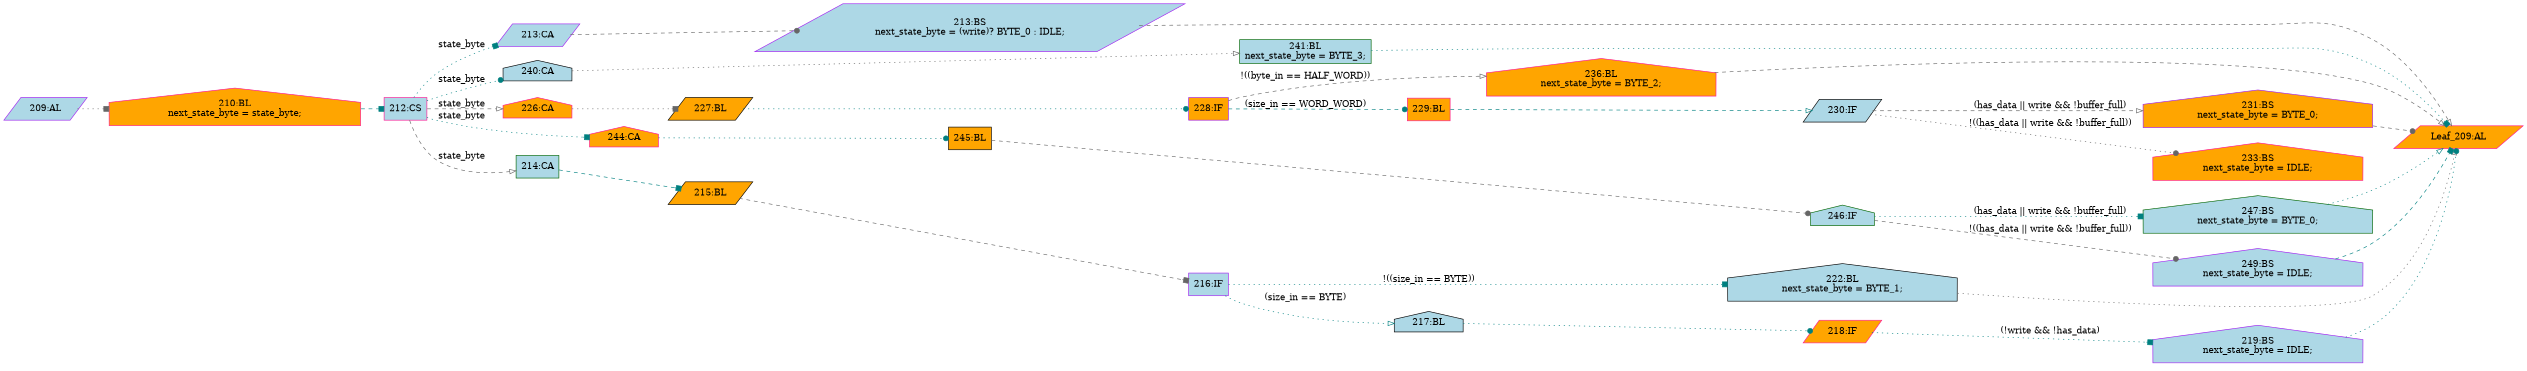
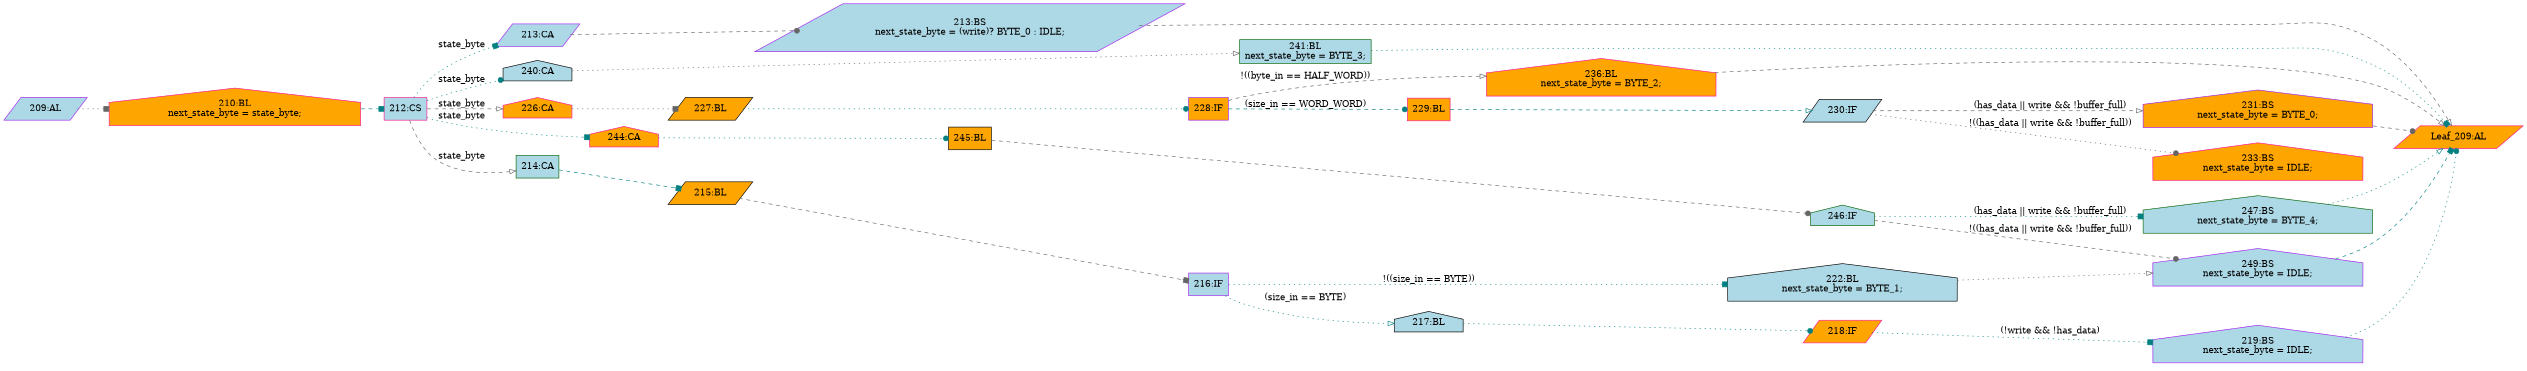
(2258, 216) -> (2258, 216)
(2249, 307) -> (2052, 277)
